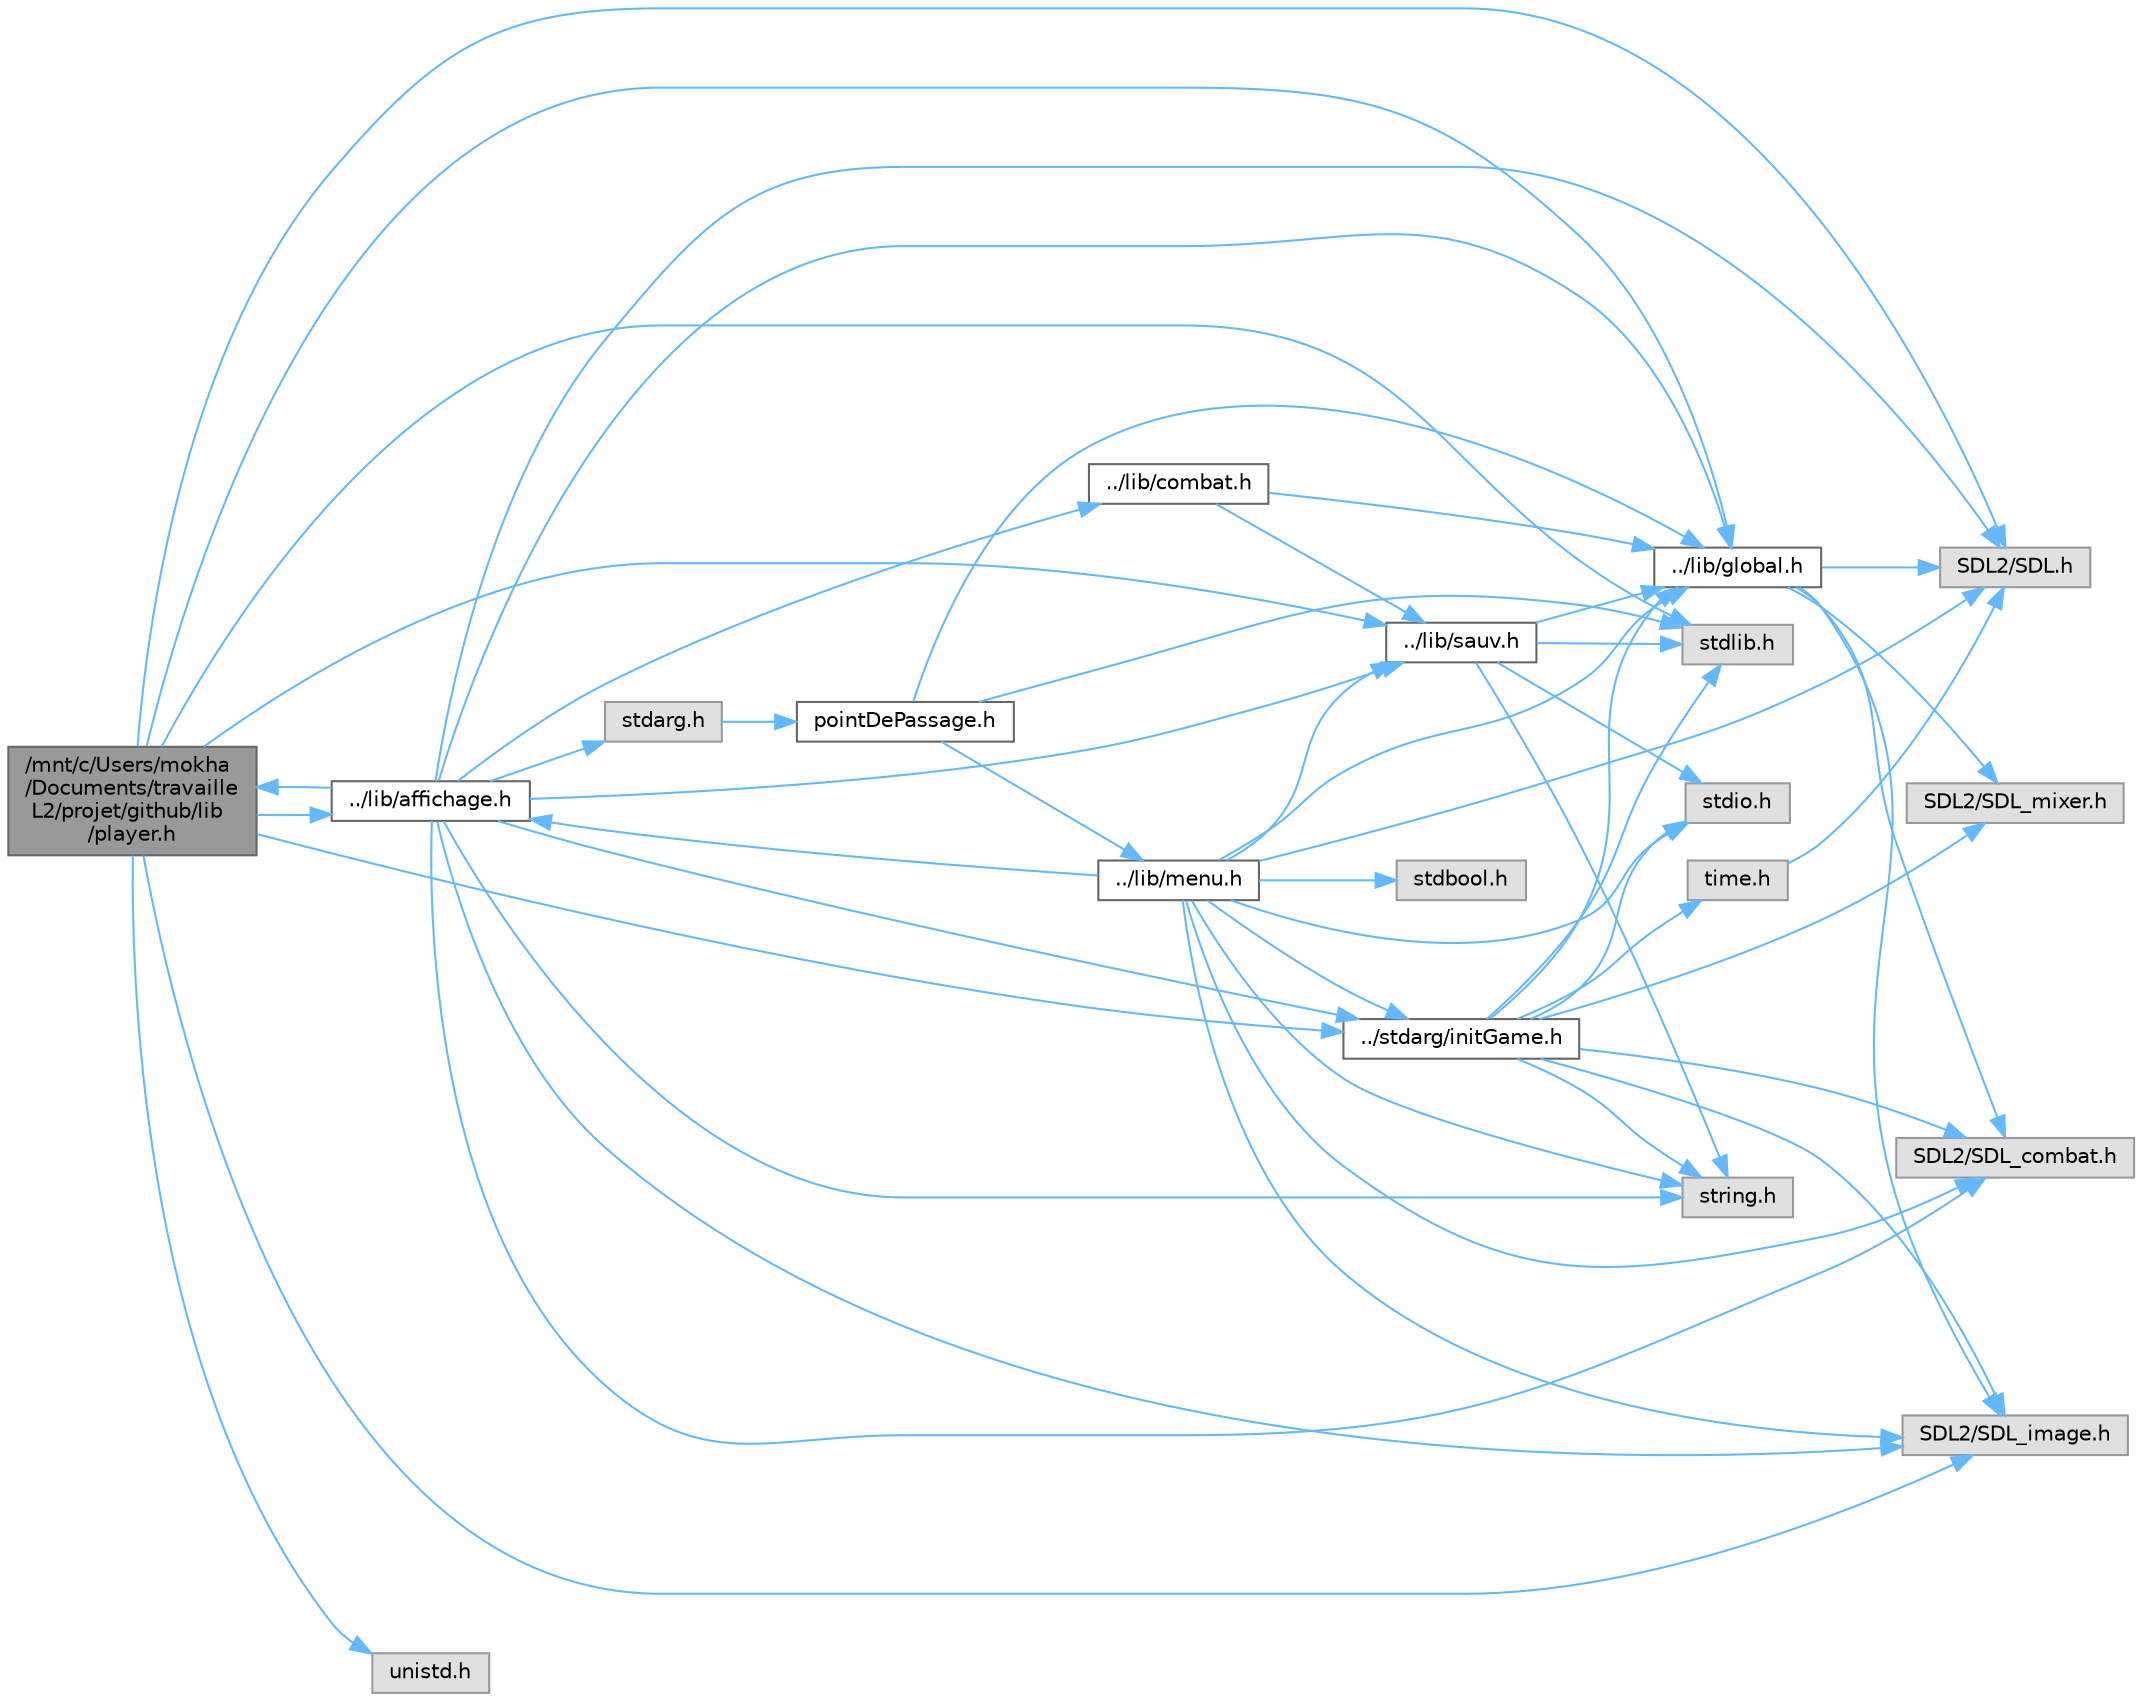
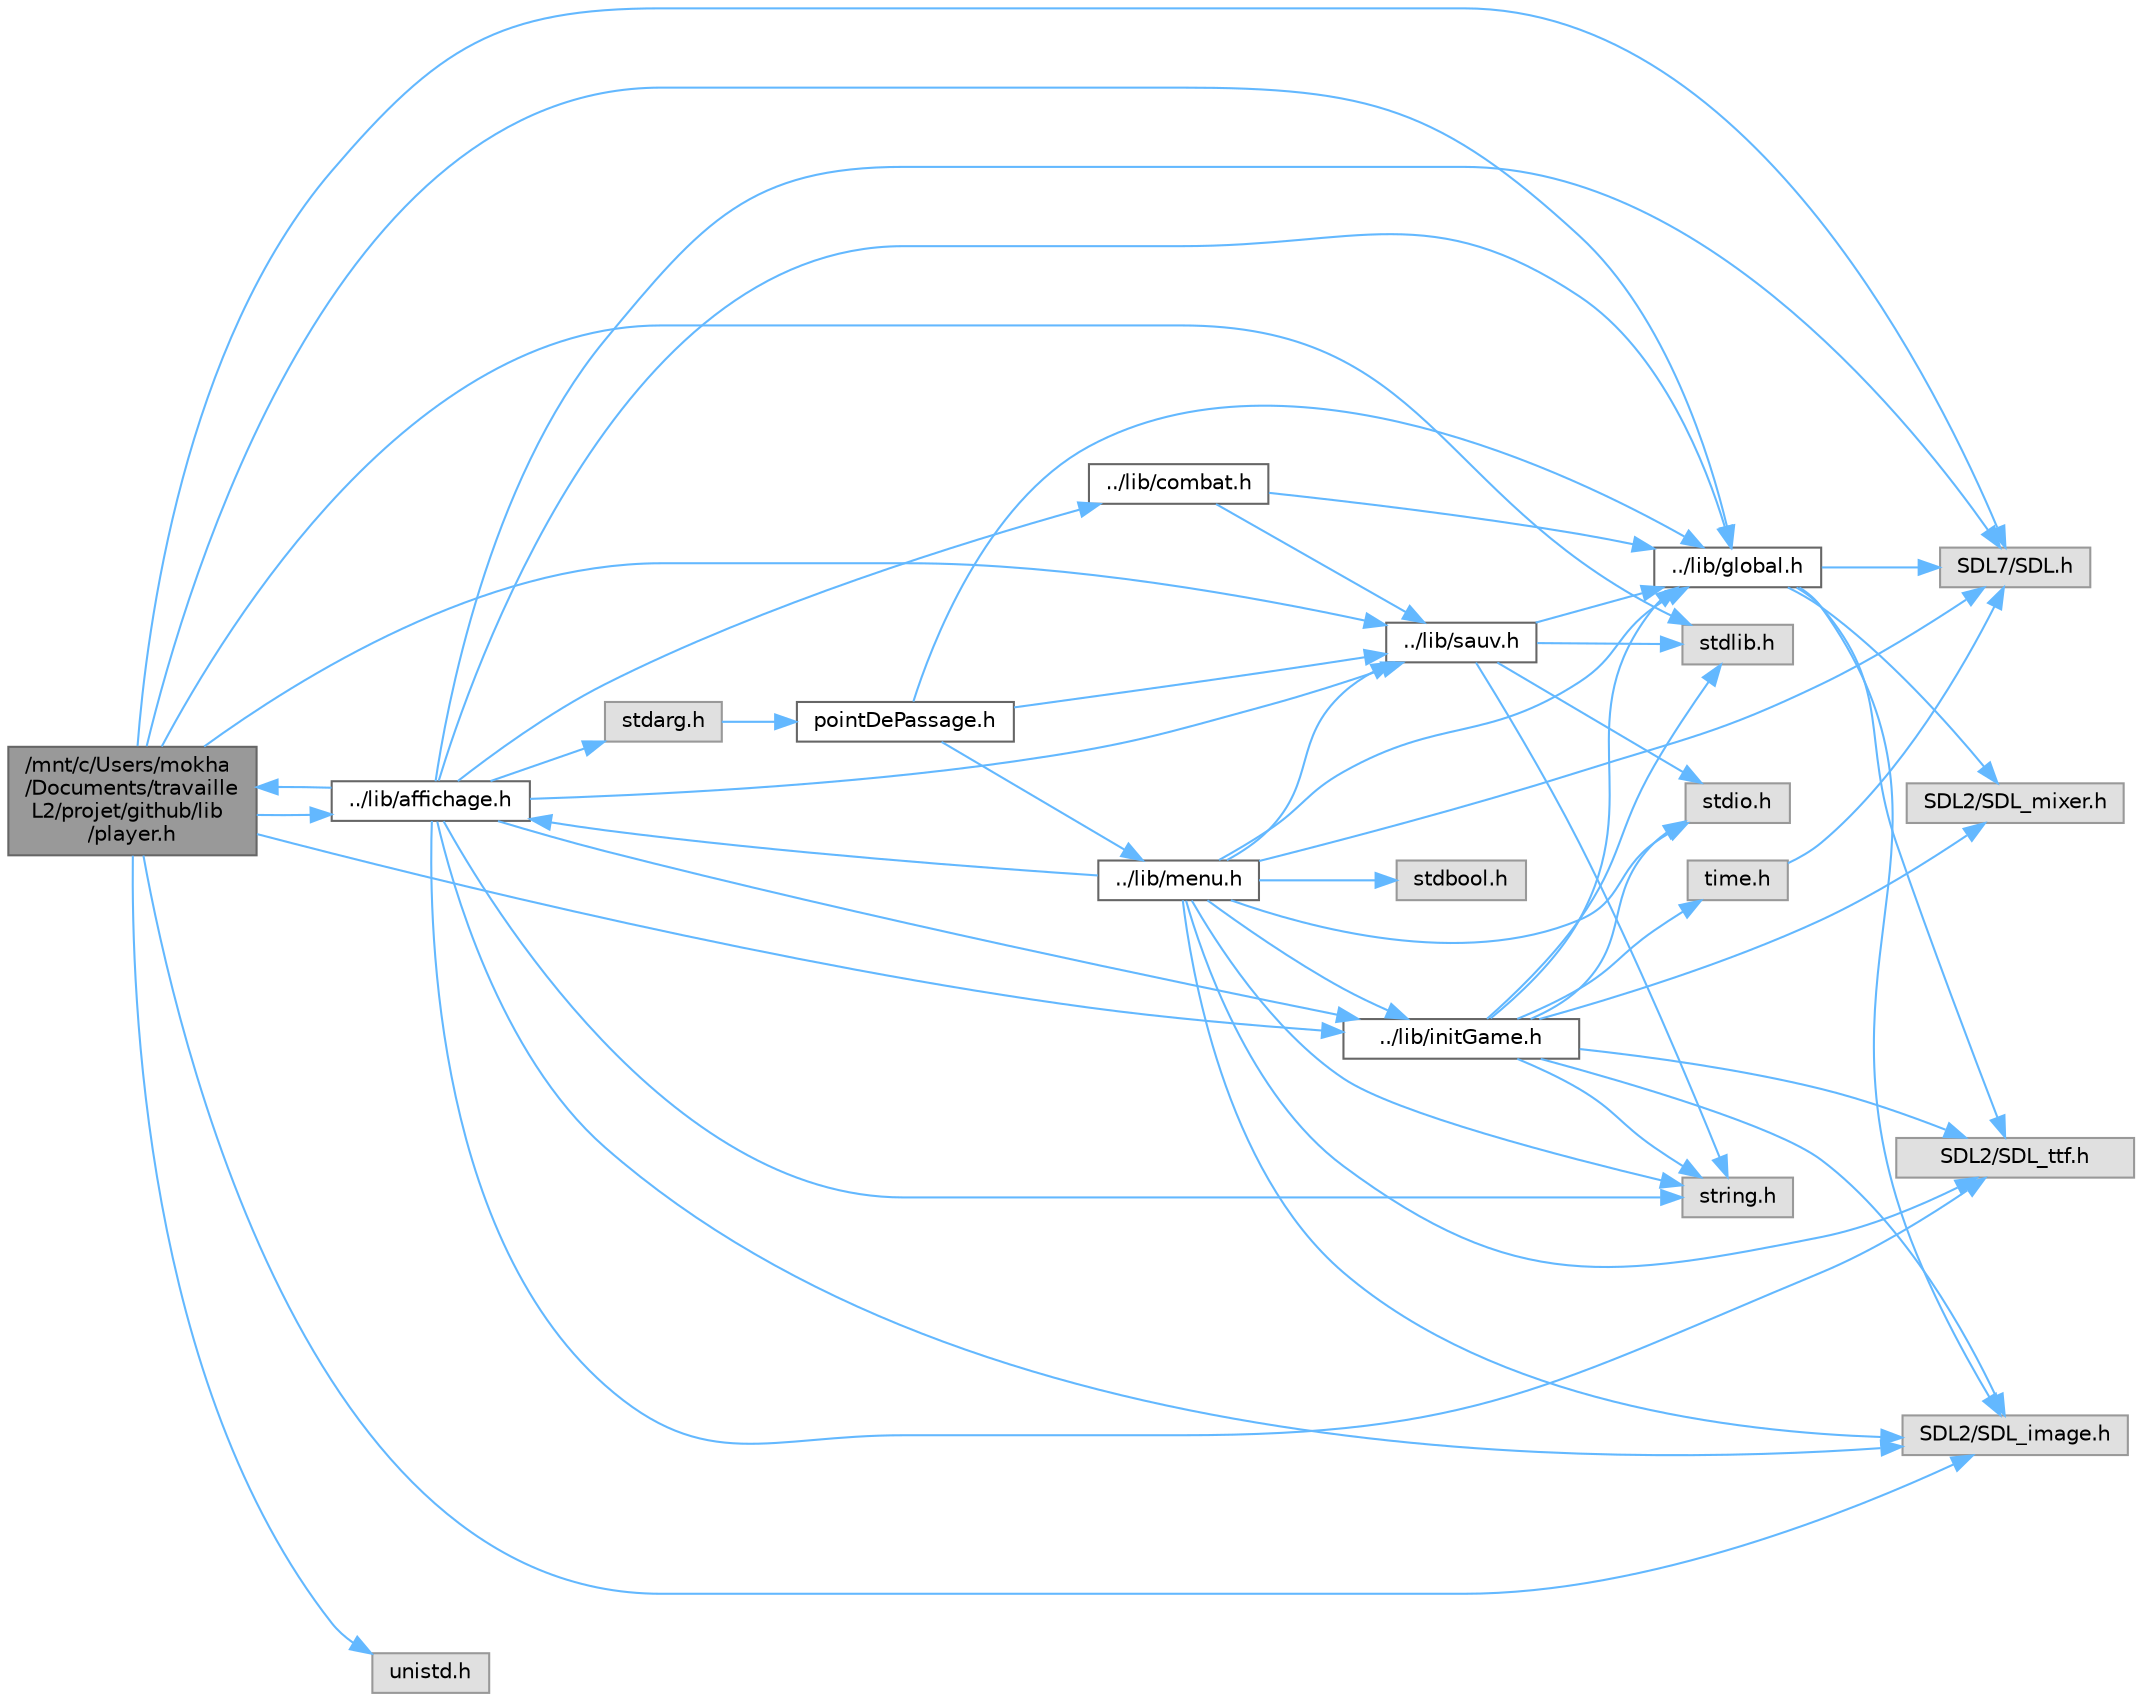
(2015, 567) -> (2015, 567)
(1282, 618) -> (1190, 683)
(1461, 1039) -> (1461, 1039)
(2015, 1158) -> (2015, 1158)
